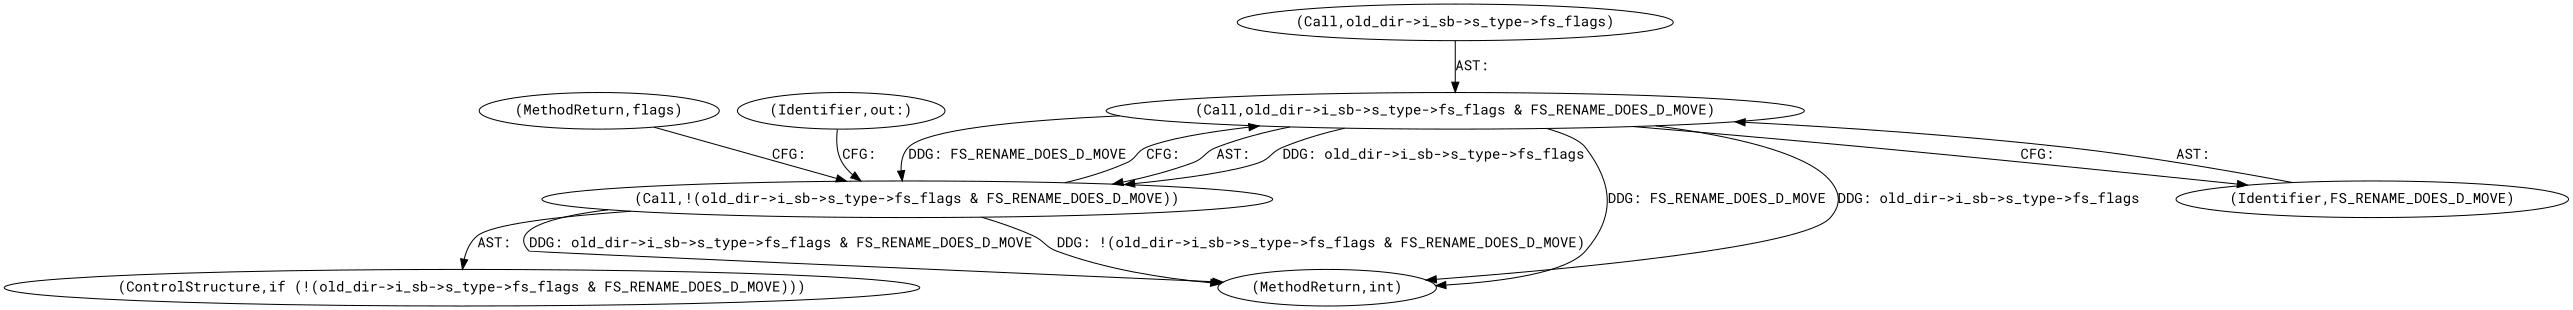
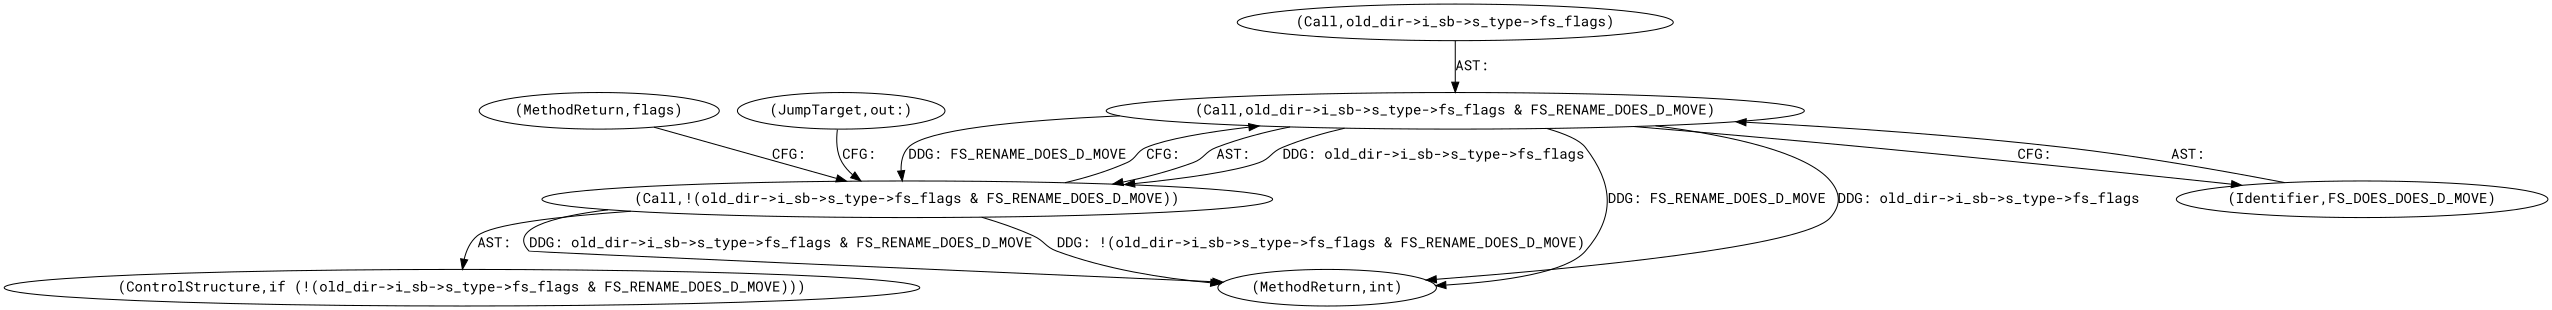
(841, 111) -> (841, 111)
(2372, 199) -> (2362, 199)
